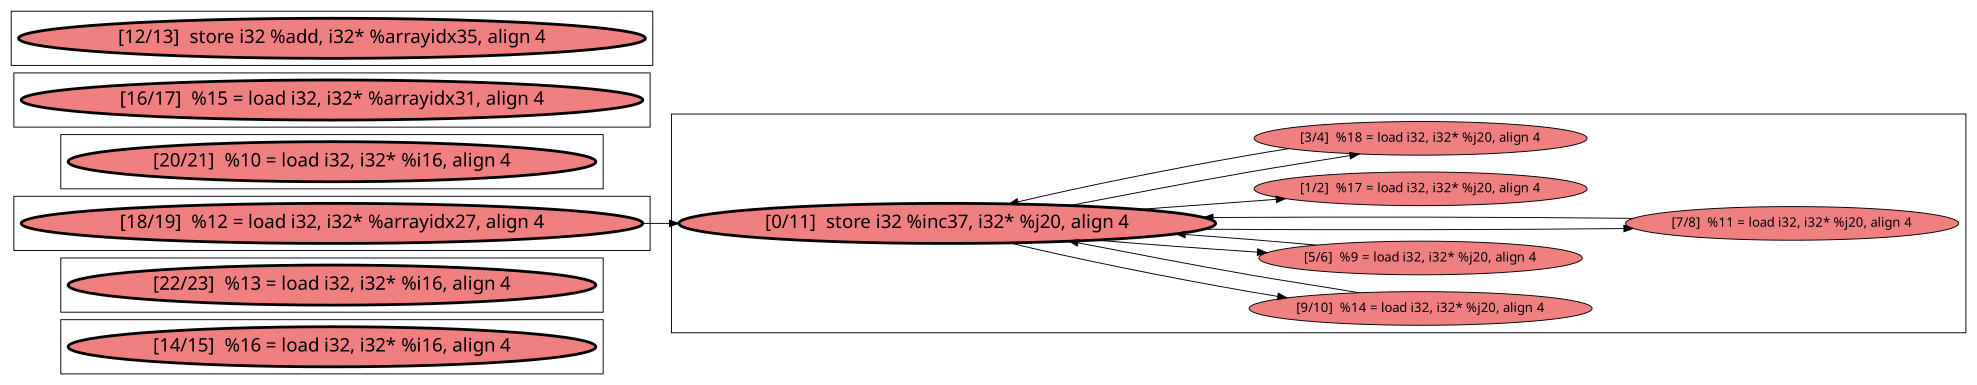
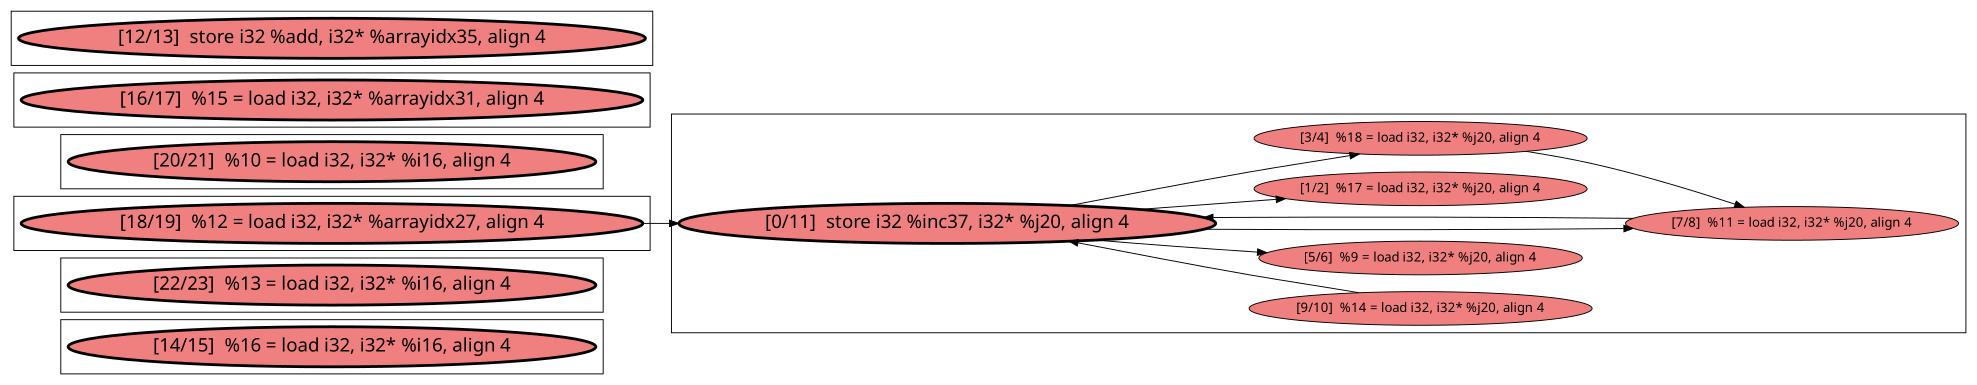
(1153, 173) -> (1632, 173)
(1251, 240) -> none
(1143, 272) -> none
